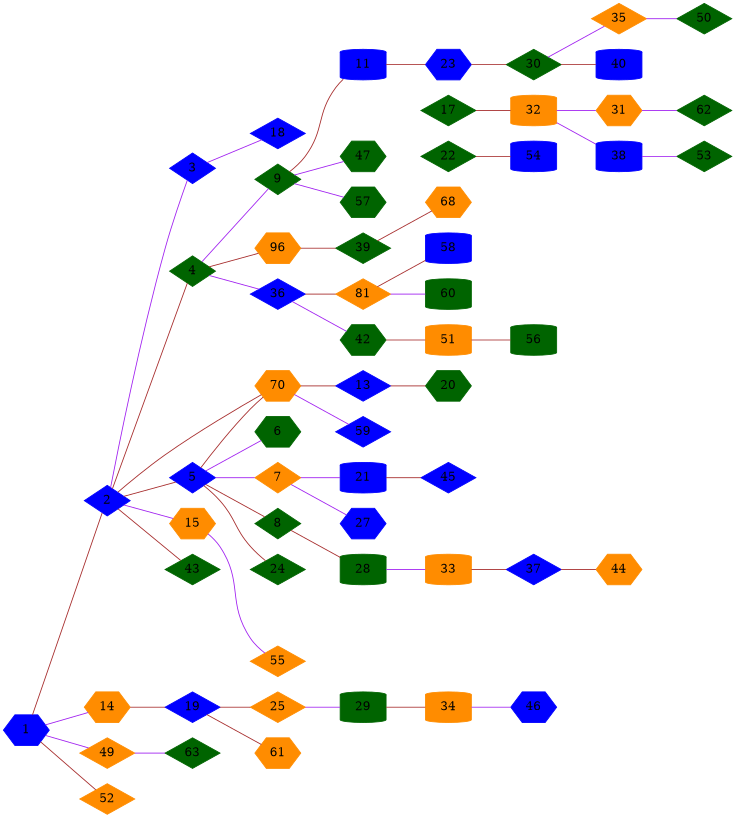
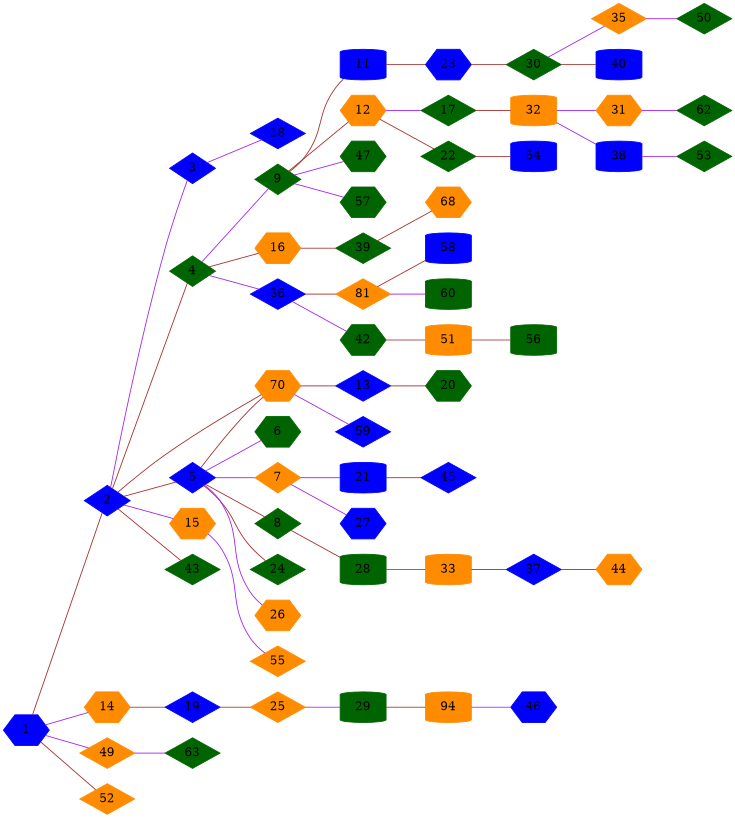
none -> (363, 111)
(278, 248) -> (278, 248)
none -> (278, 615)
(448, 707) -> (448, 707)
(278, 753) -> none
